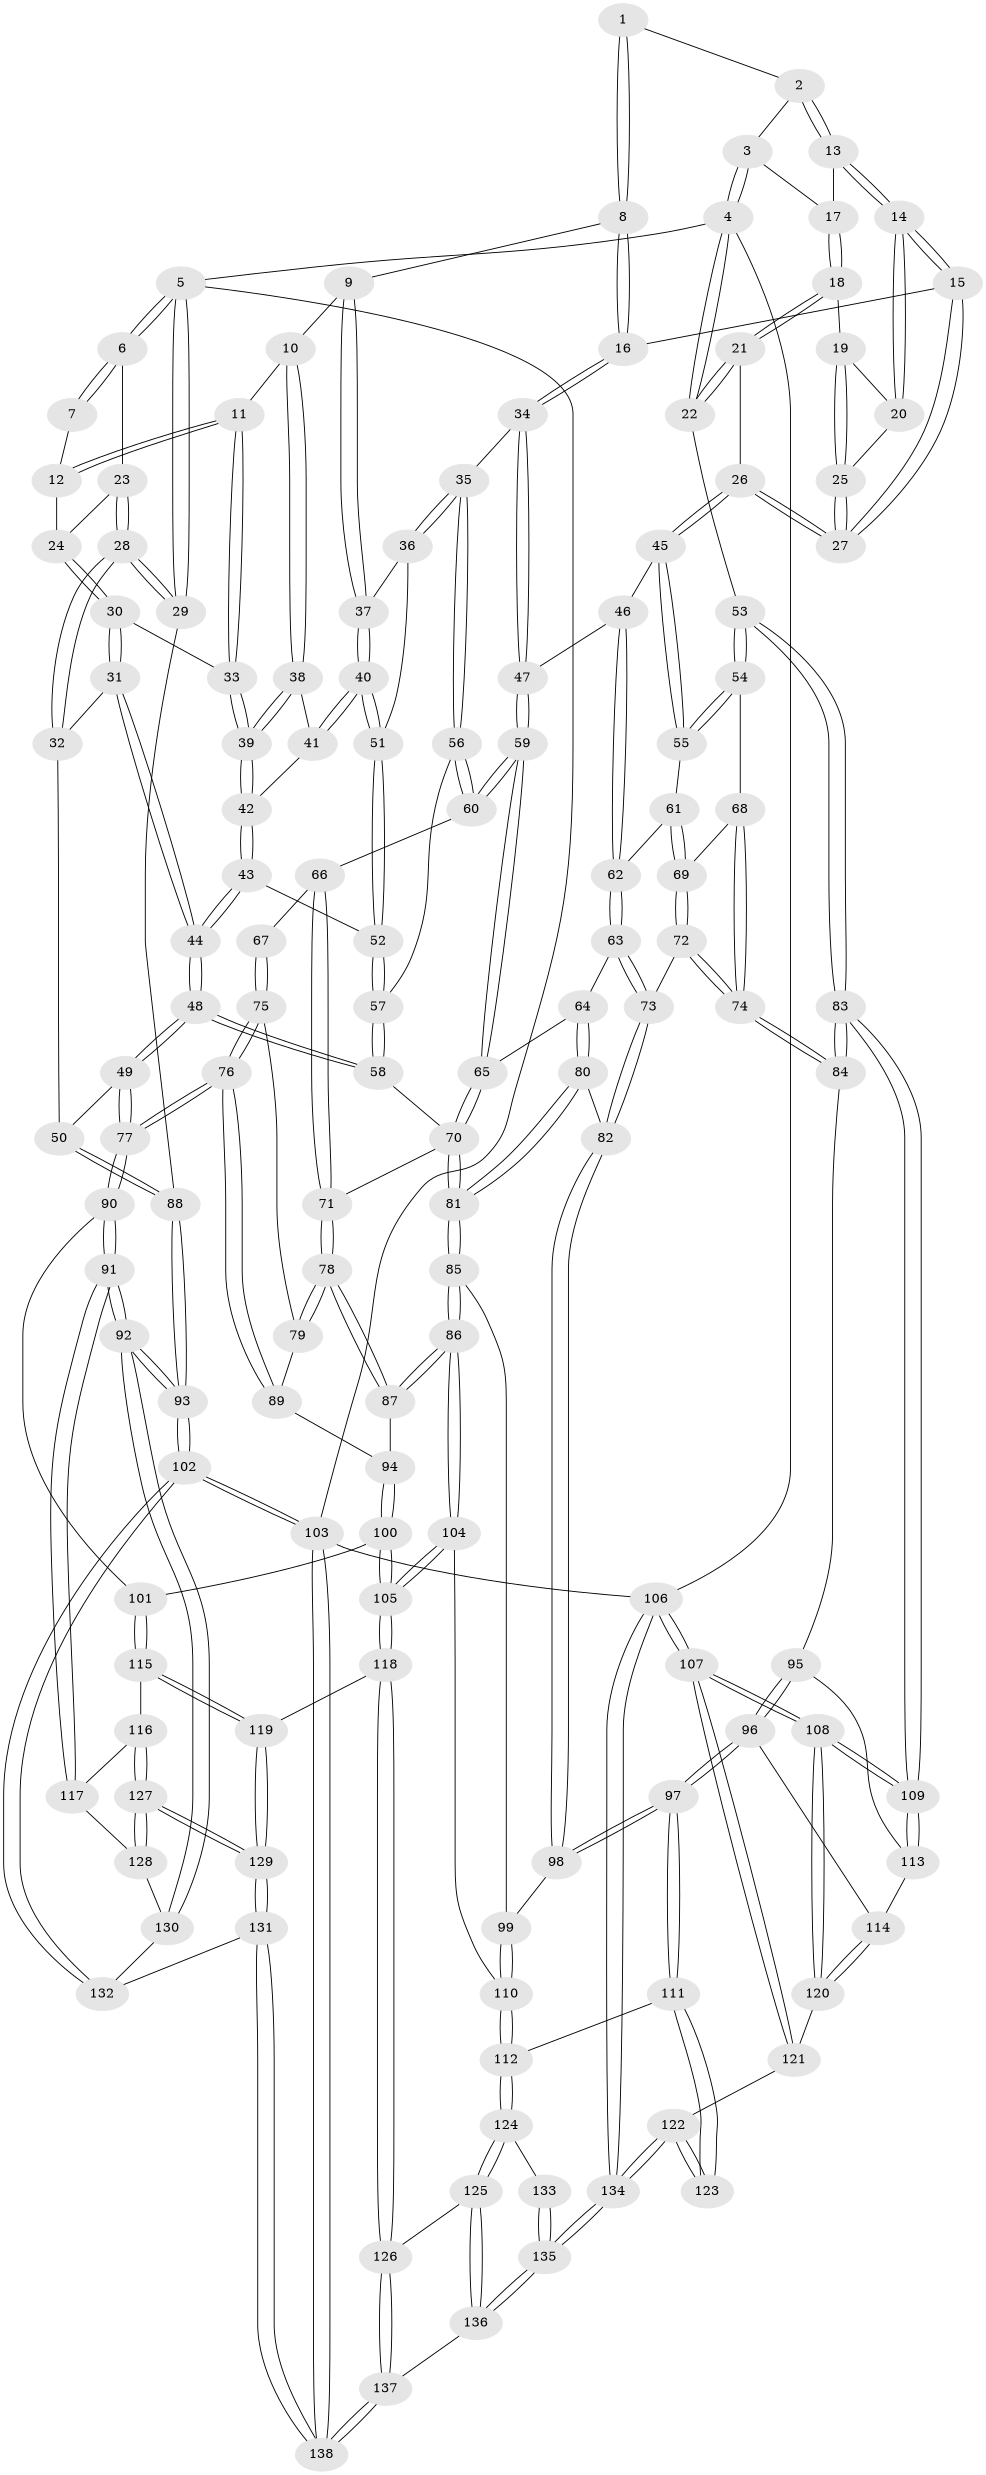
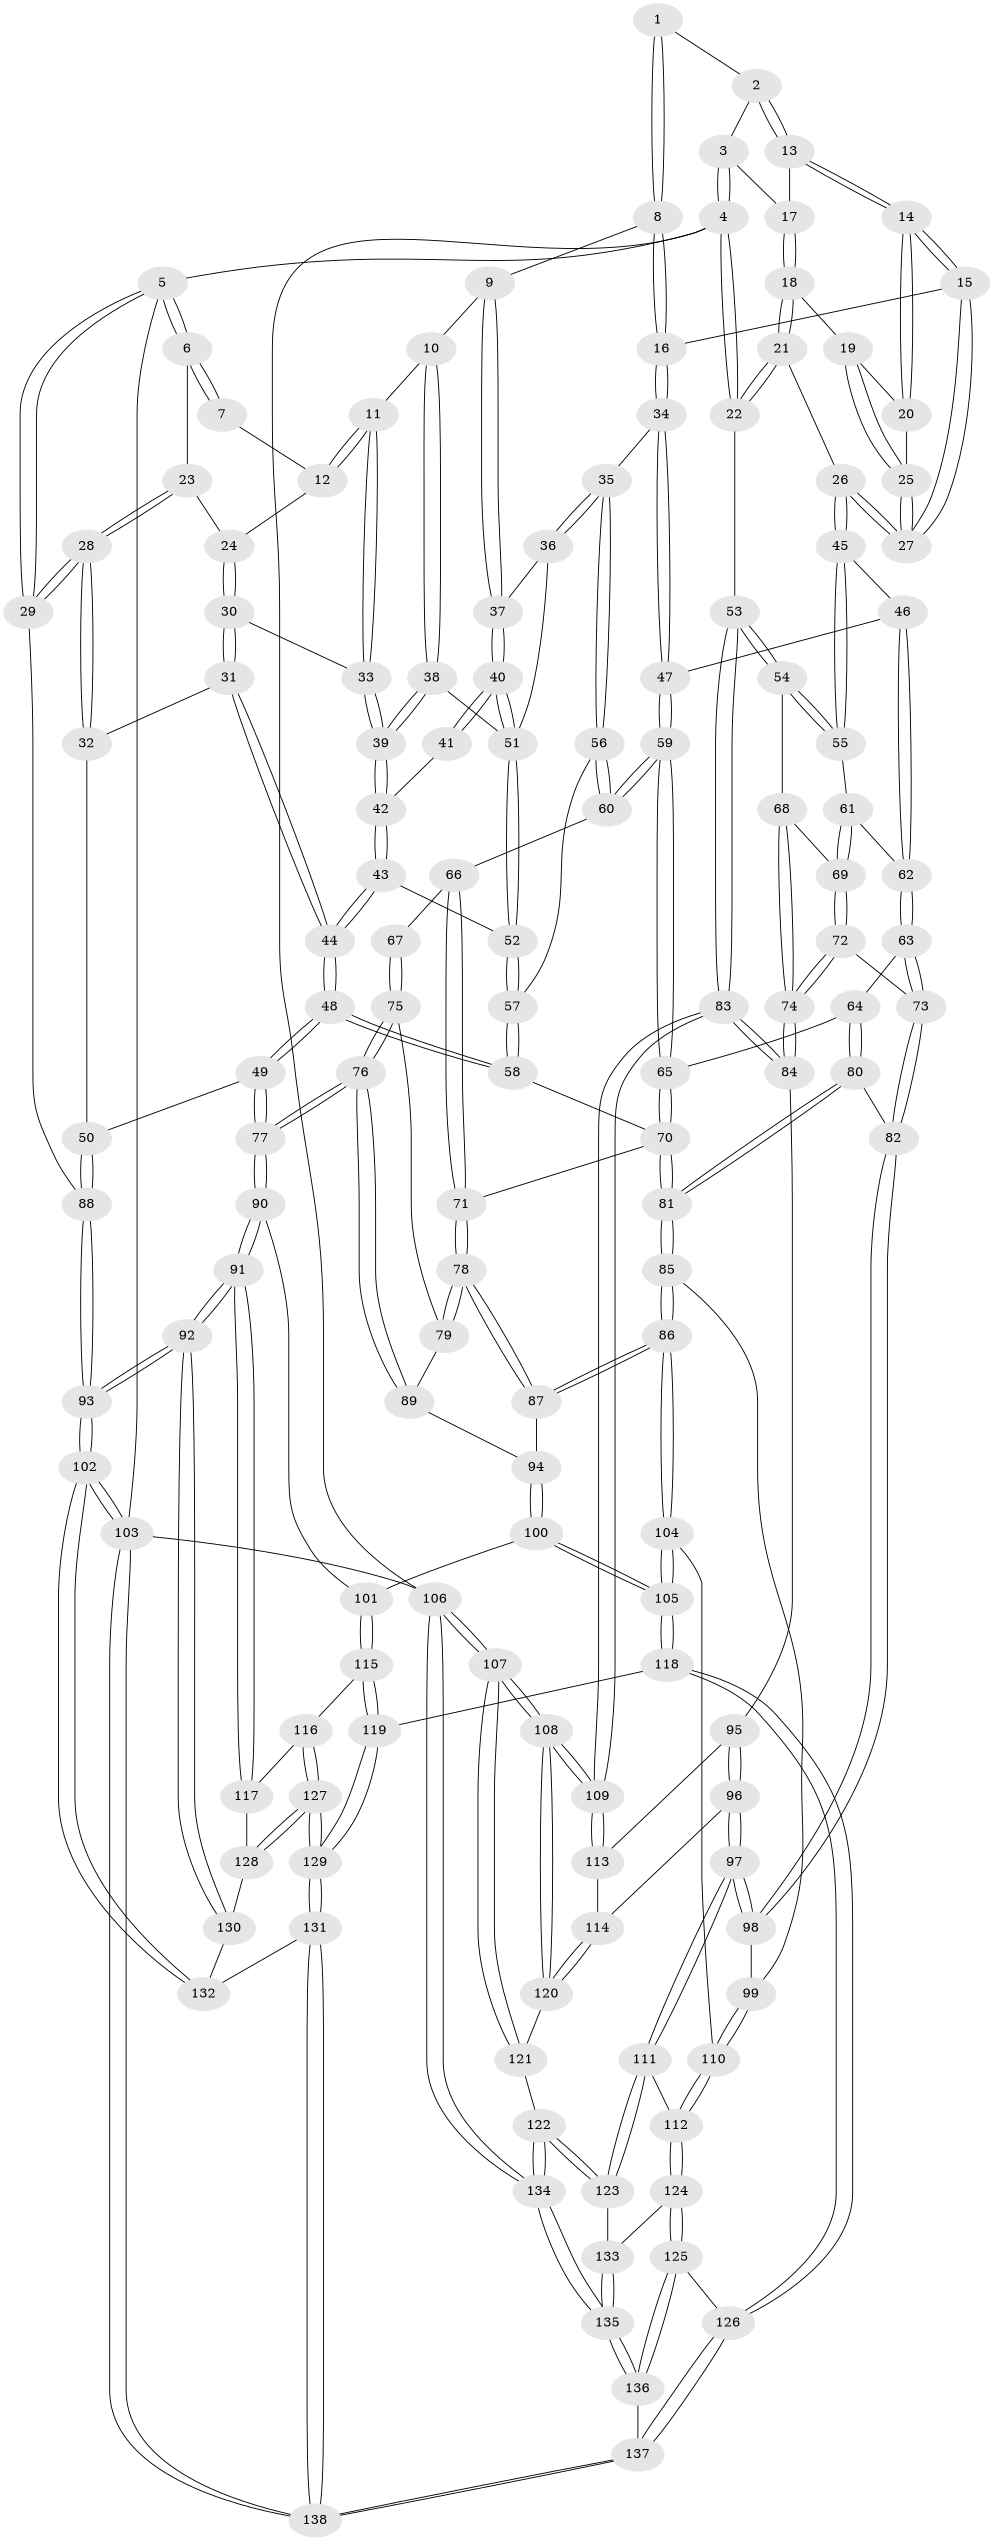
(305, 711) -> (464, 704)
none -> (608, 2224)
